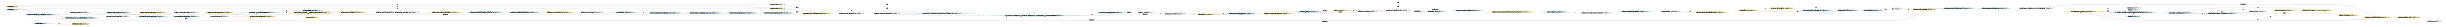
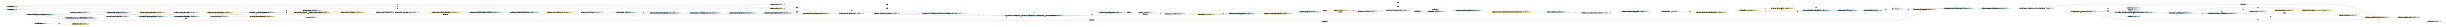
(312, 18) -> (312, 18)
